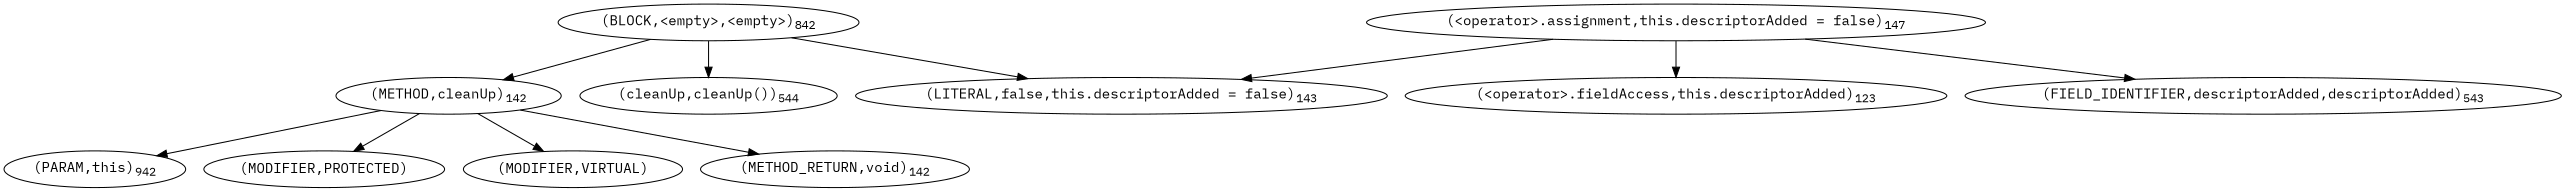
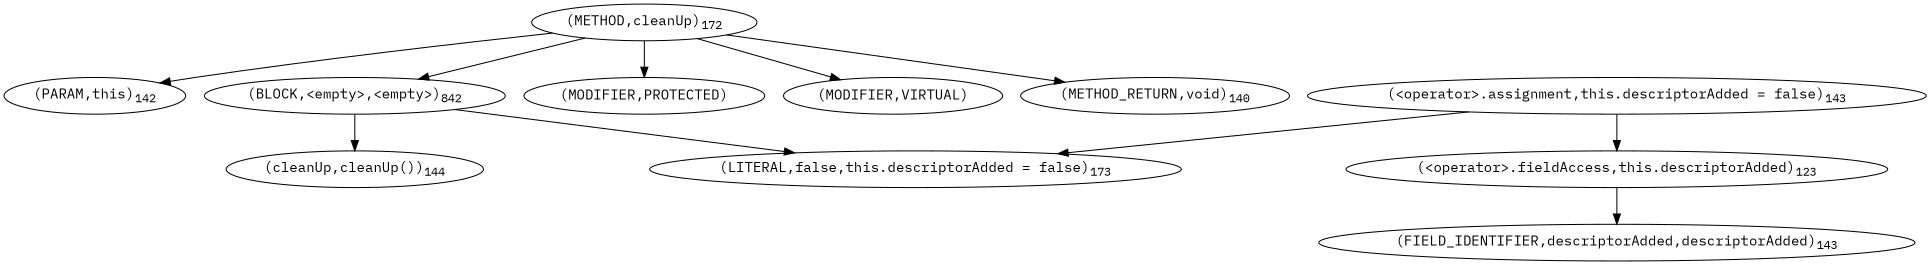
(1895, 21) -> (1836, 94)
(582, 58) -> (507, 57)
(1965, 59) -> (1617, 201)
(516, 94) -> (712, 21)
(789, 94) -> (435, 168)
(1307, 94) -> (1101, 168)
(2474, 94) -> (1827, 241)
(146, 168) -> (146, 94)
(920, 168) -> (1240, 94)
